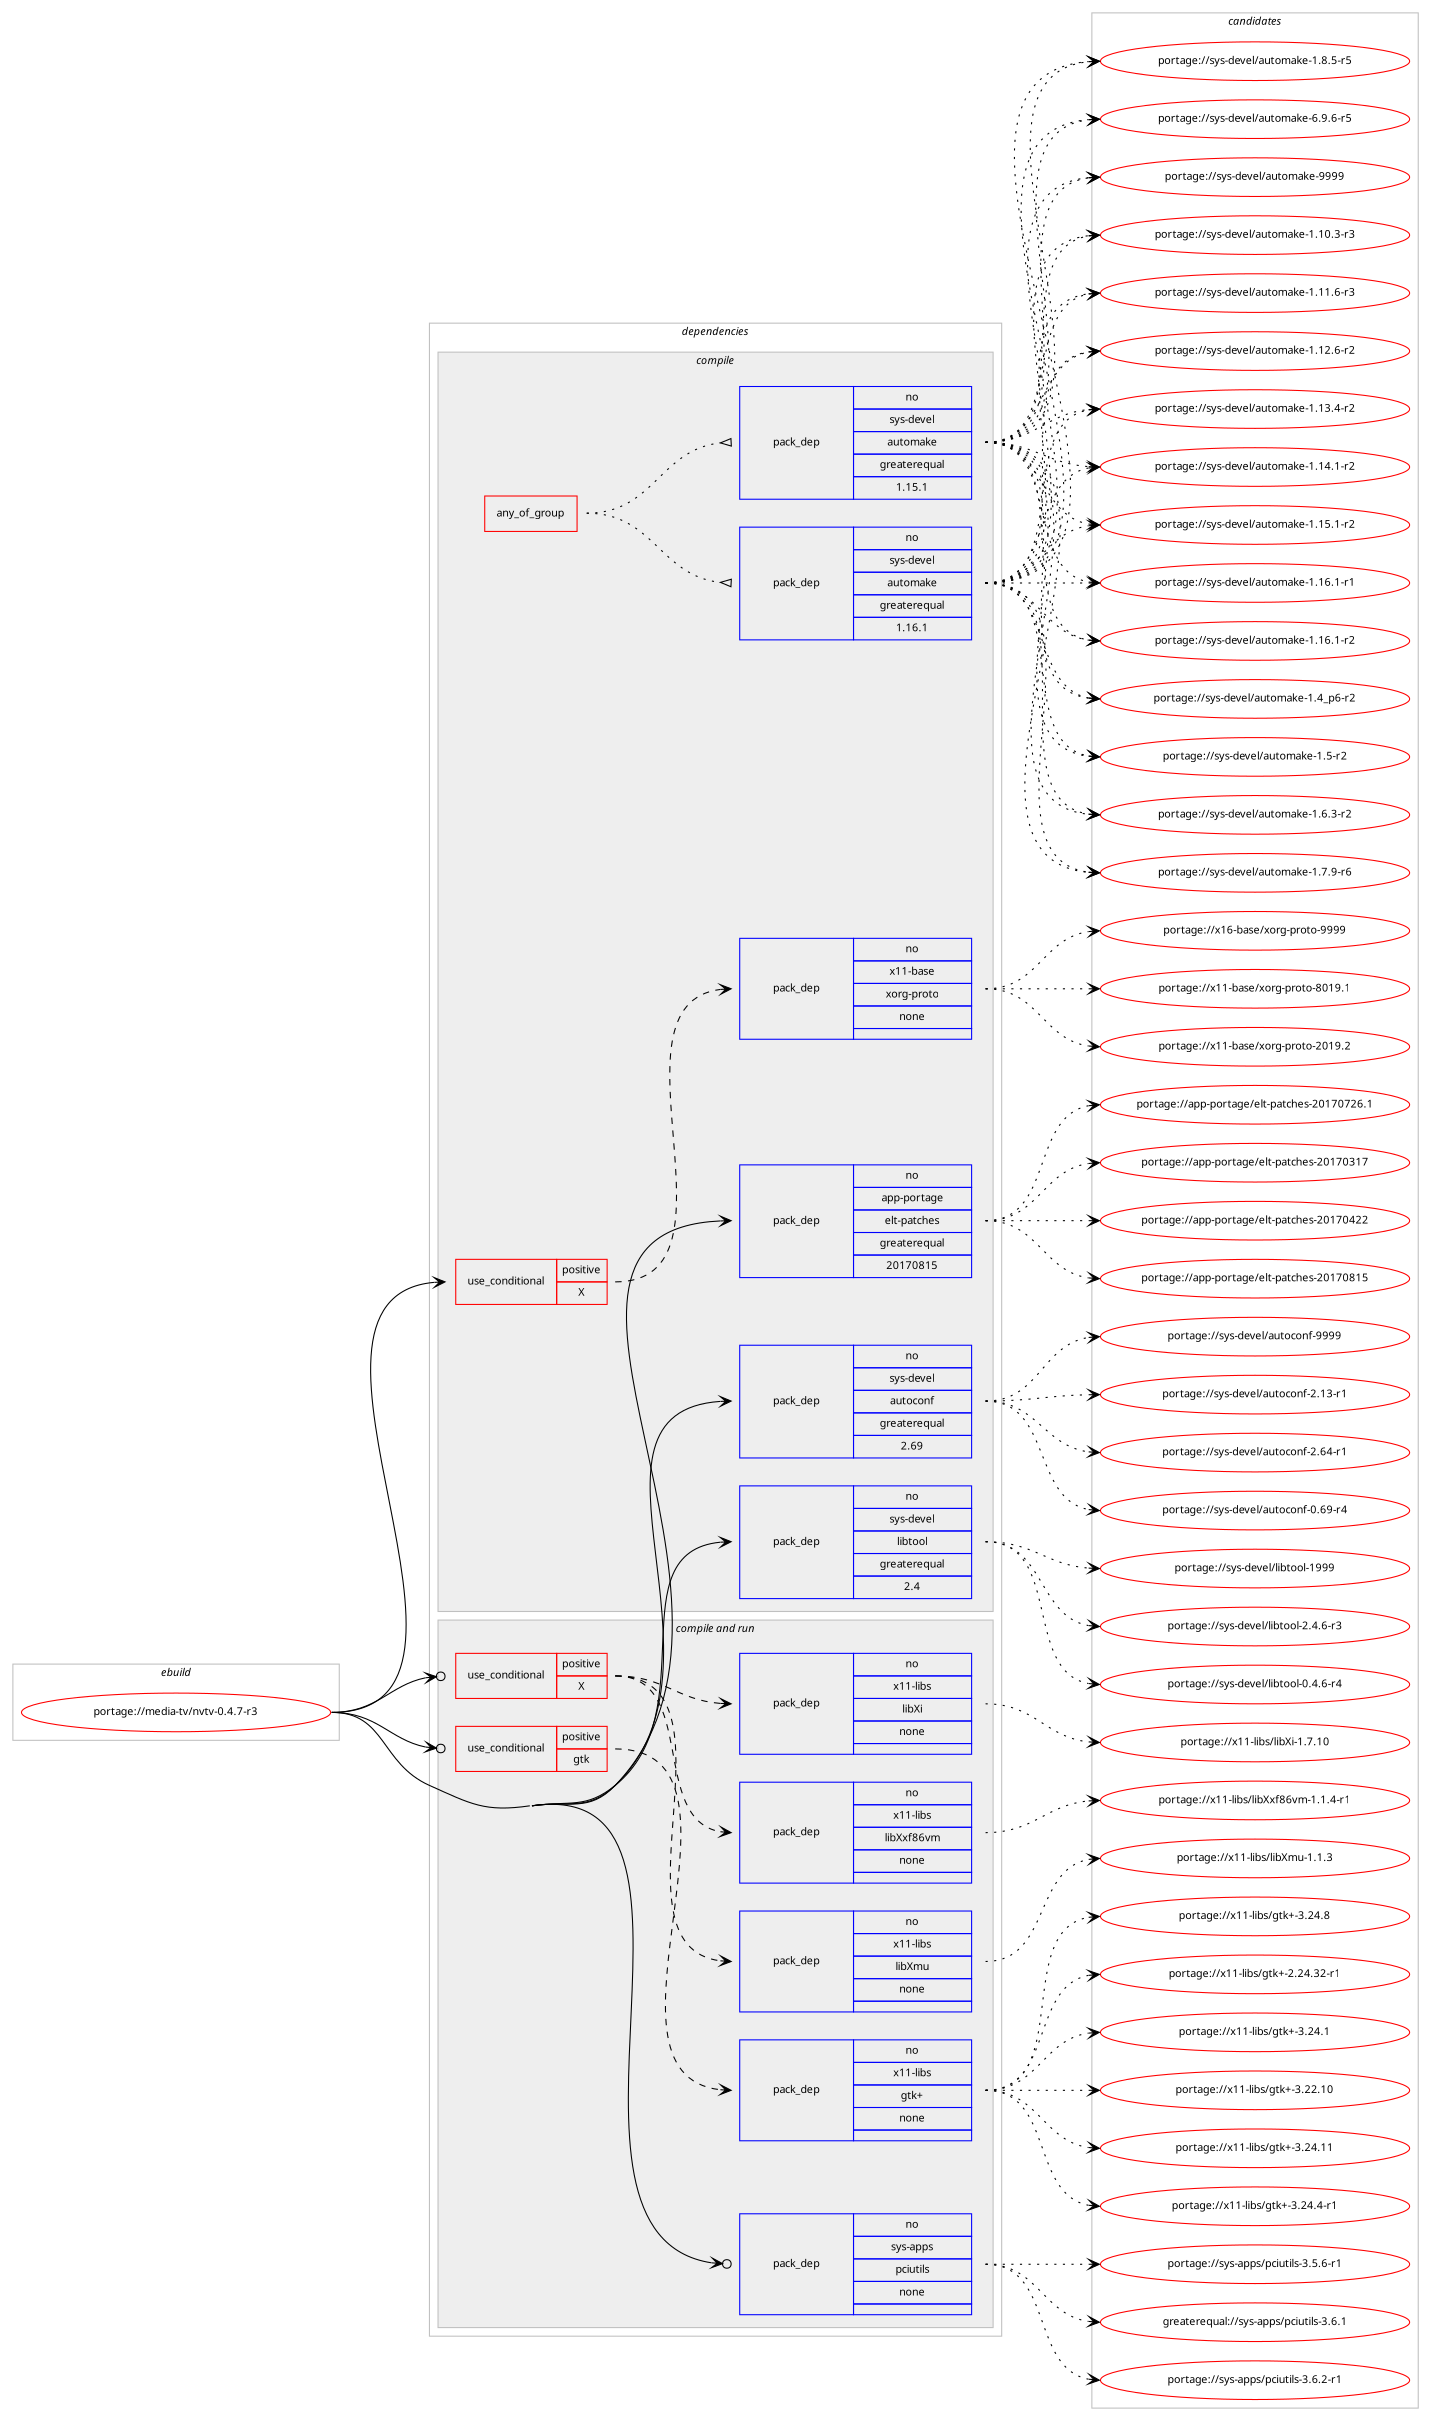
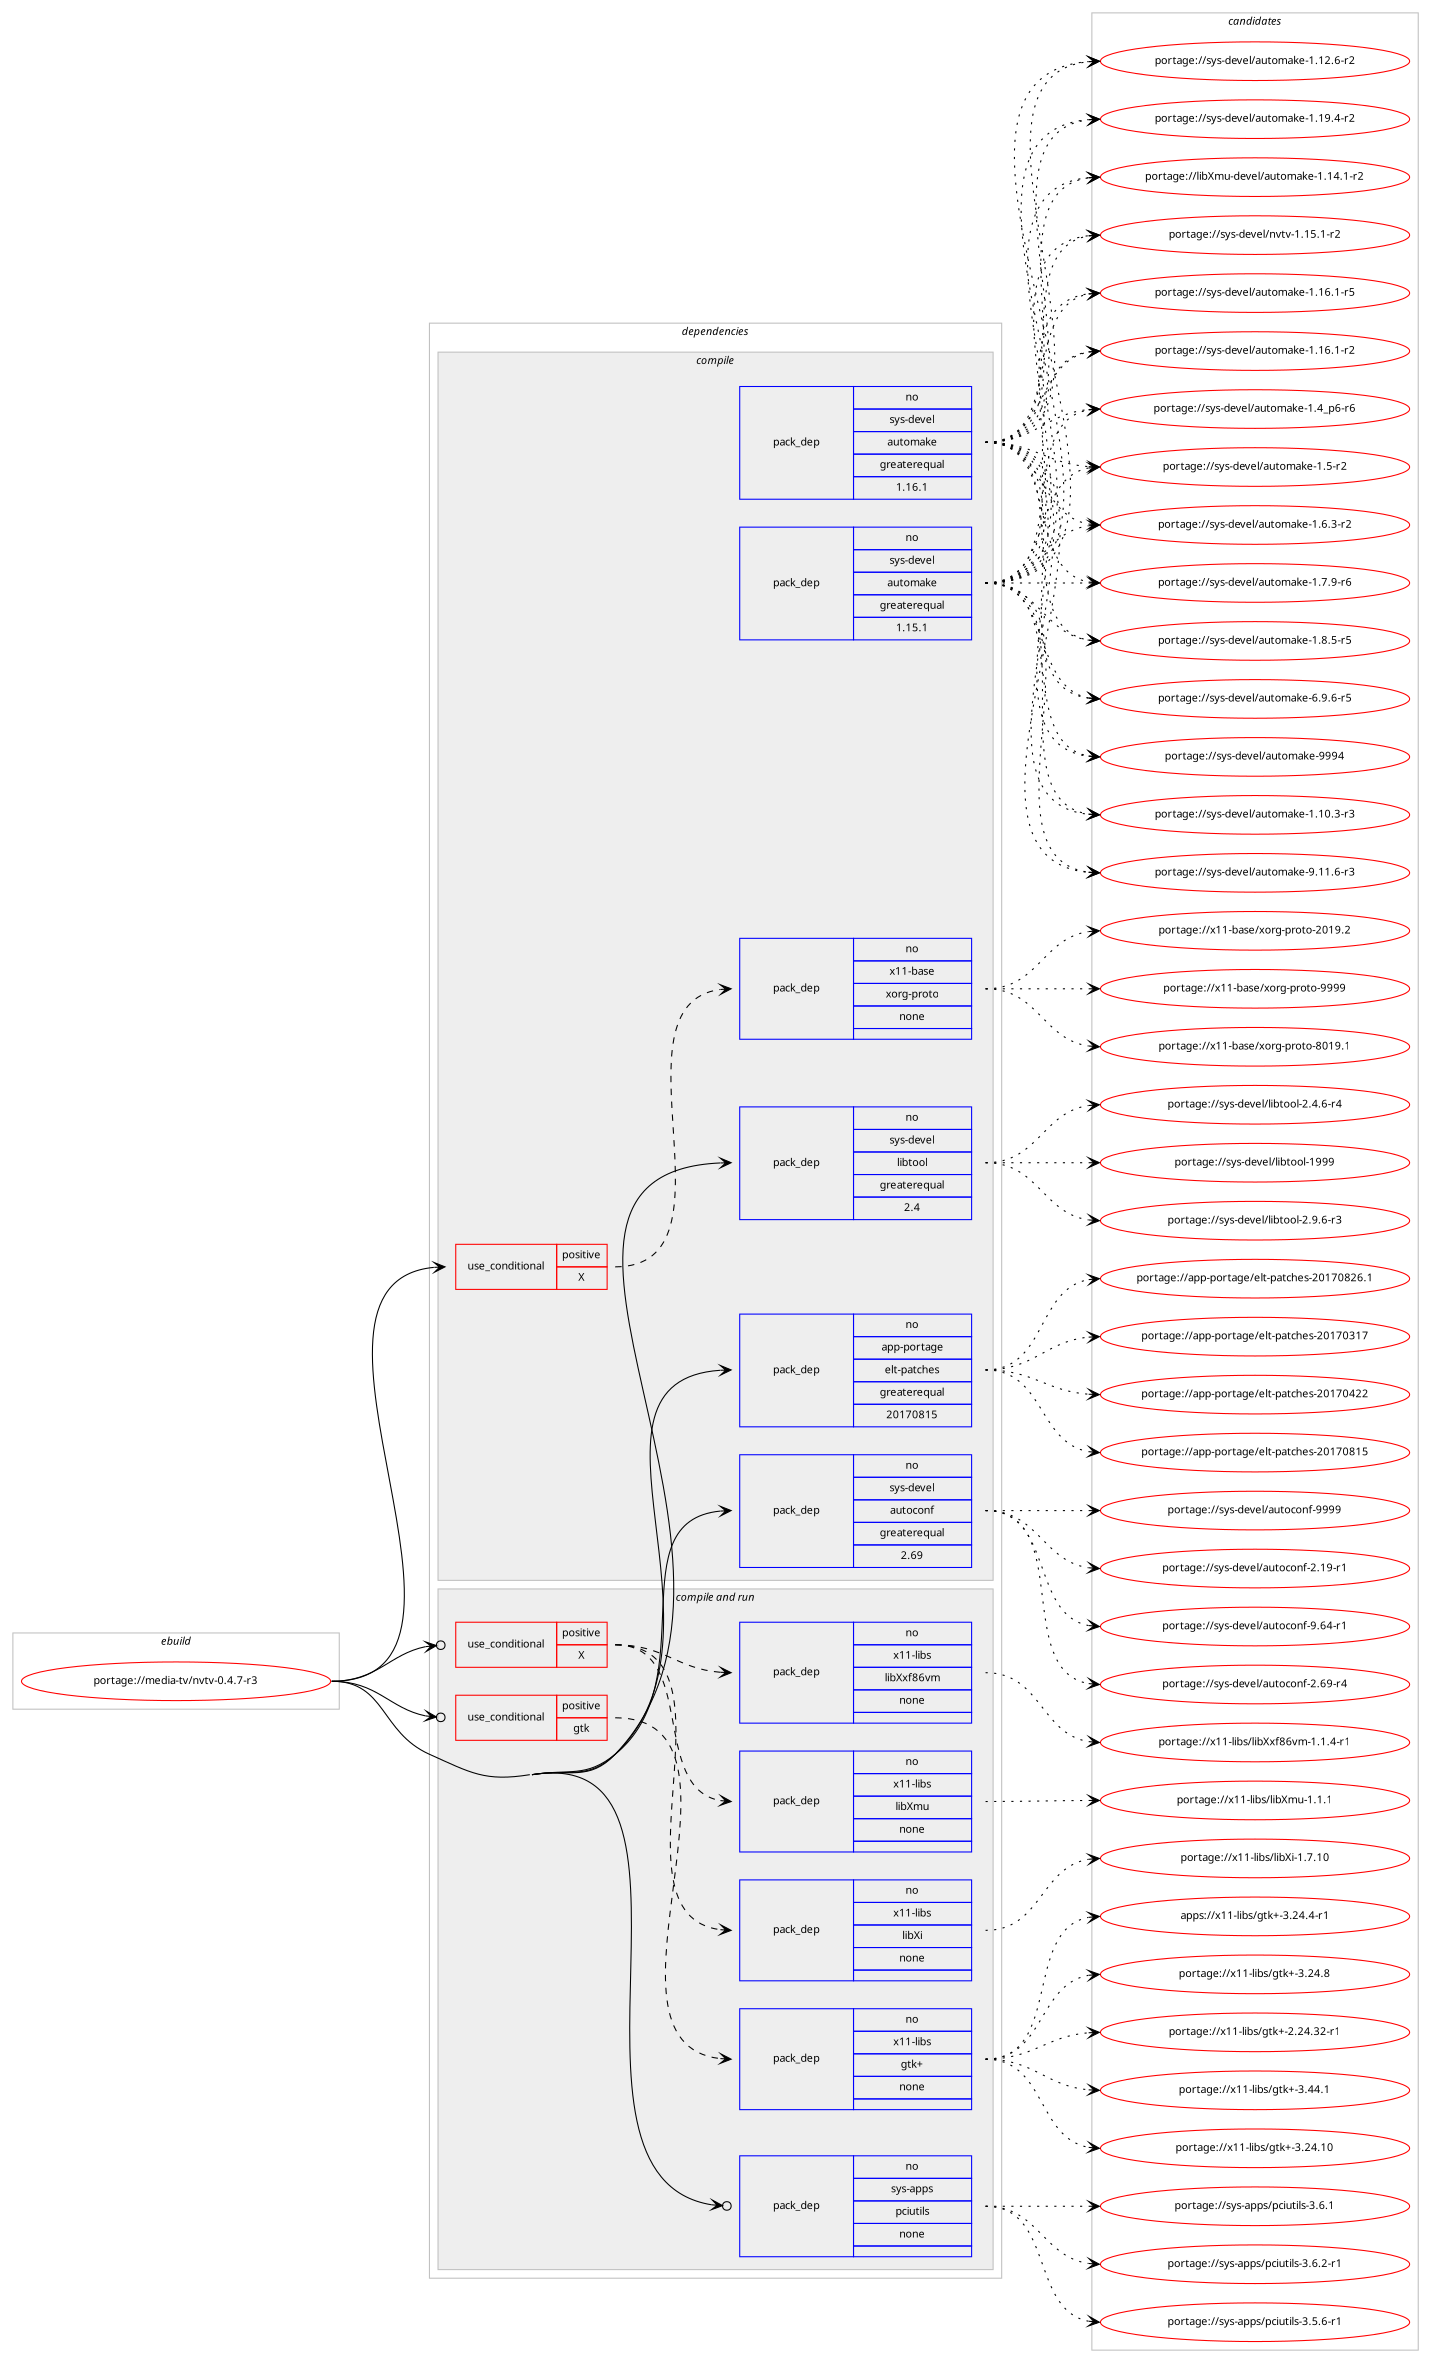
(1255, 177) -> (1255, 757)
(1255, 293) -> (1255, 873)
(1255, 409) -> (1255, 119)
(1255, 467) -> (1255, 177)
(531, 513) -> none
(1255, 525) -> (1255, 235)
(1255, 583) -> (1255, 293)
(1255, 699) -> (1255, 409)
(1255, 931) -> (1255, 989)
(1255, 1105) -> (1255, 1279)
(1255, 1395) -> (1255, 1569)
(1255, 1453) -> (1255, 1627)
(1255, 1511) -> (1255, 1684)
(1255, 1627) -> (1255, 1221)
(1255, 1684) -> (1255, 1105)
(1255, 1858) -> (1255, 1800)
(1255, 2032) -> (1255, 2090)
(1255, 2090) -> (1255, 2148)
(1255, 2148) -> none
(1255, 2206) -> (1255, 1916)
(1255, 2322) -> (1255, 2206)
